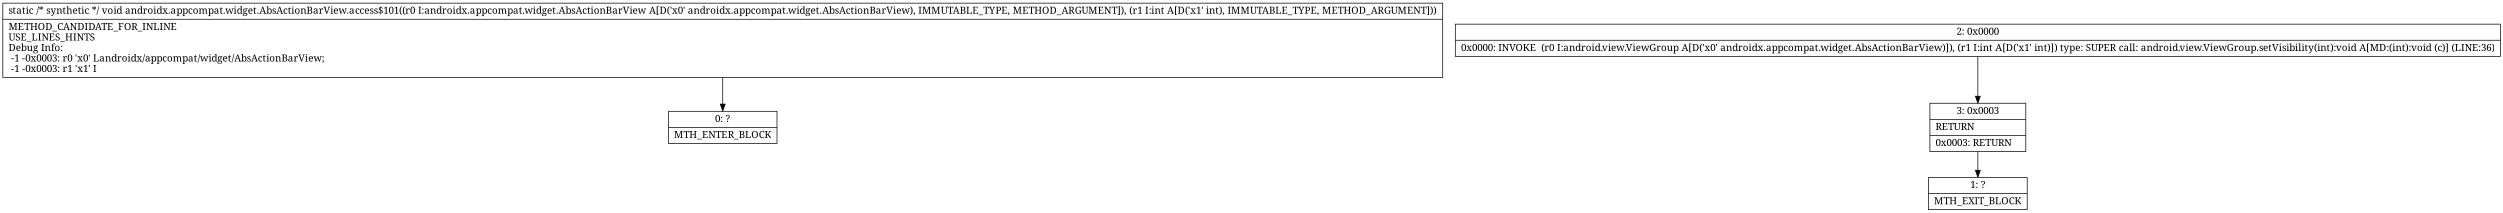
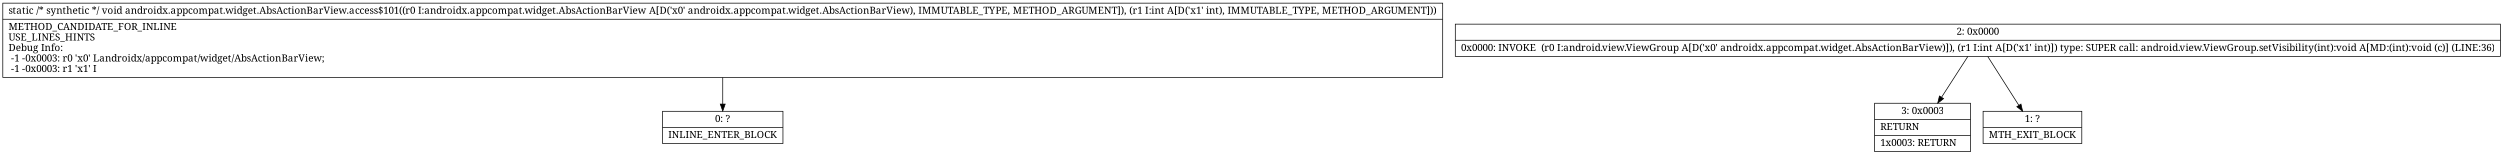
(723, 135) -> (723, 135)
(1978, 143) -> (1923, 143)
(1978, 161) -> (2003, 81)
